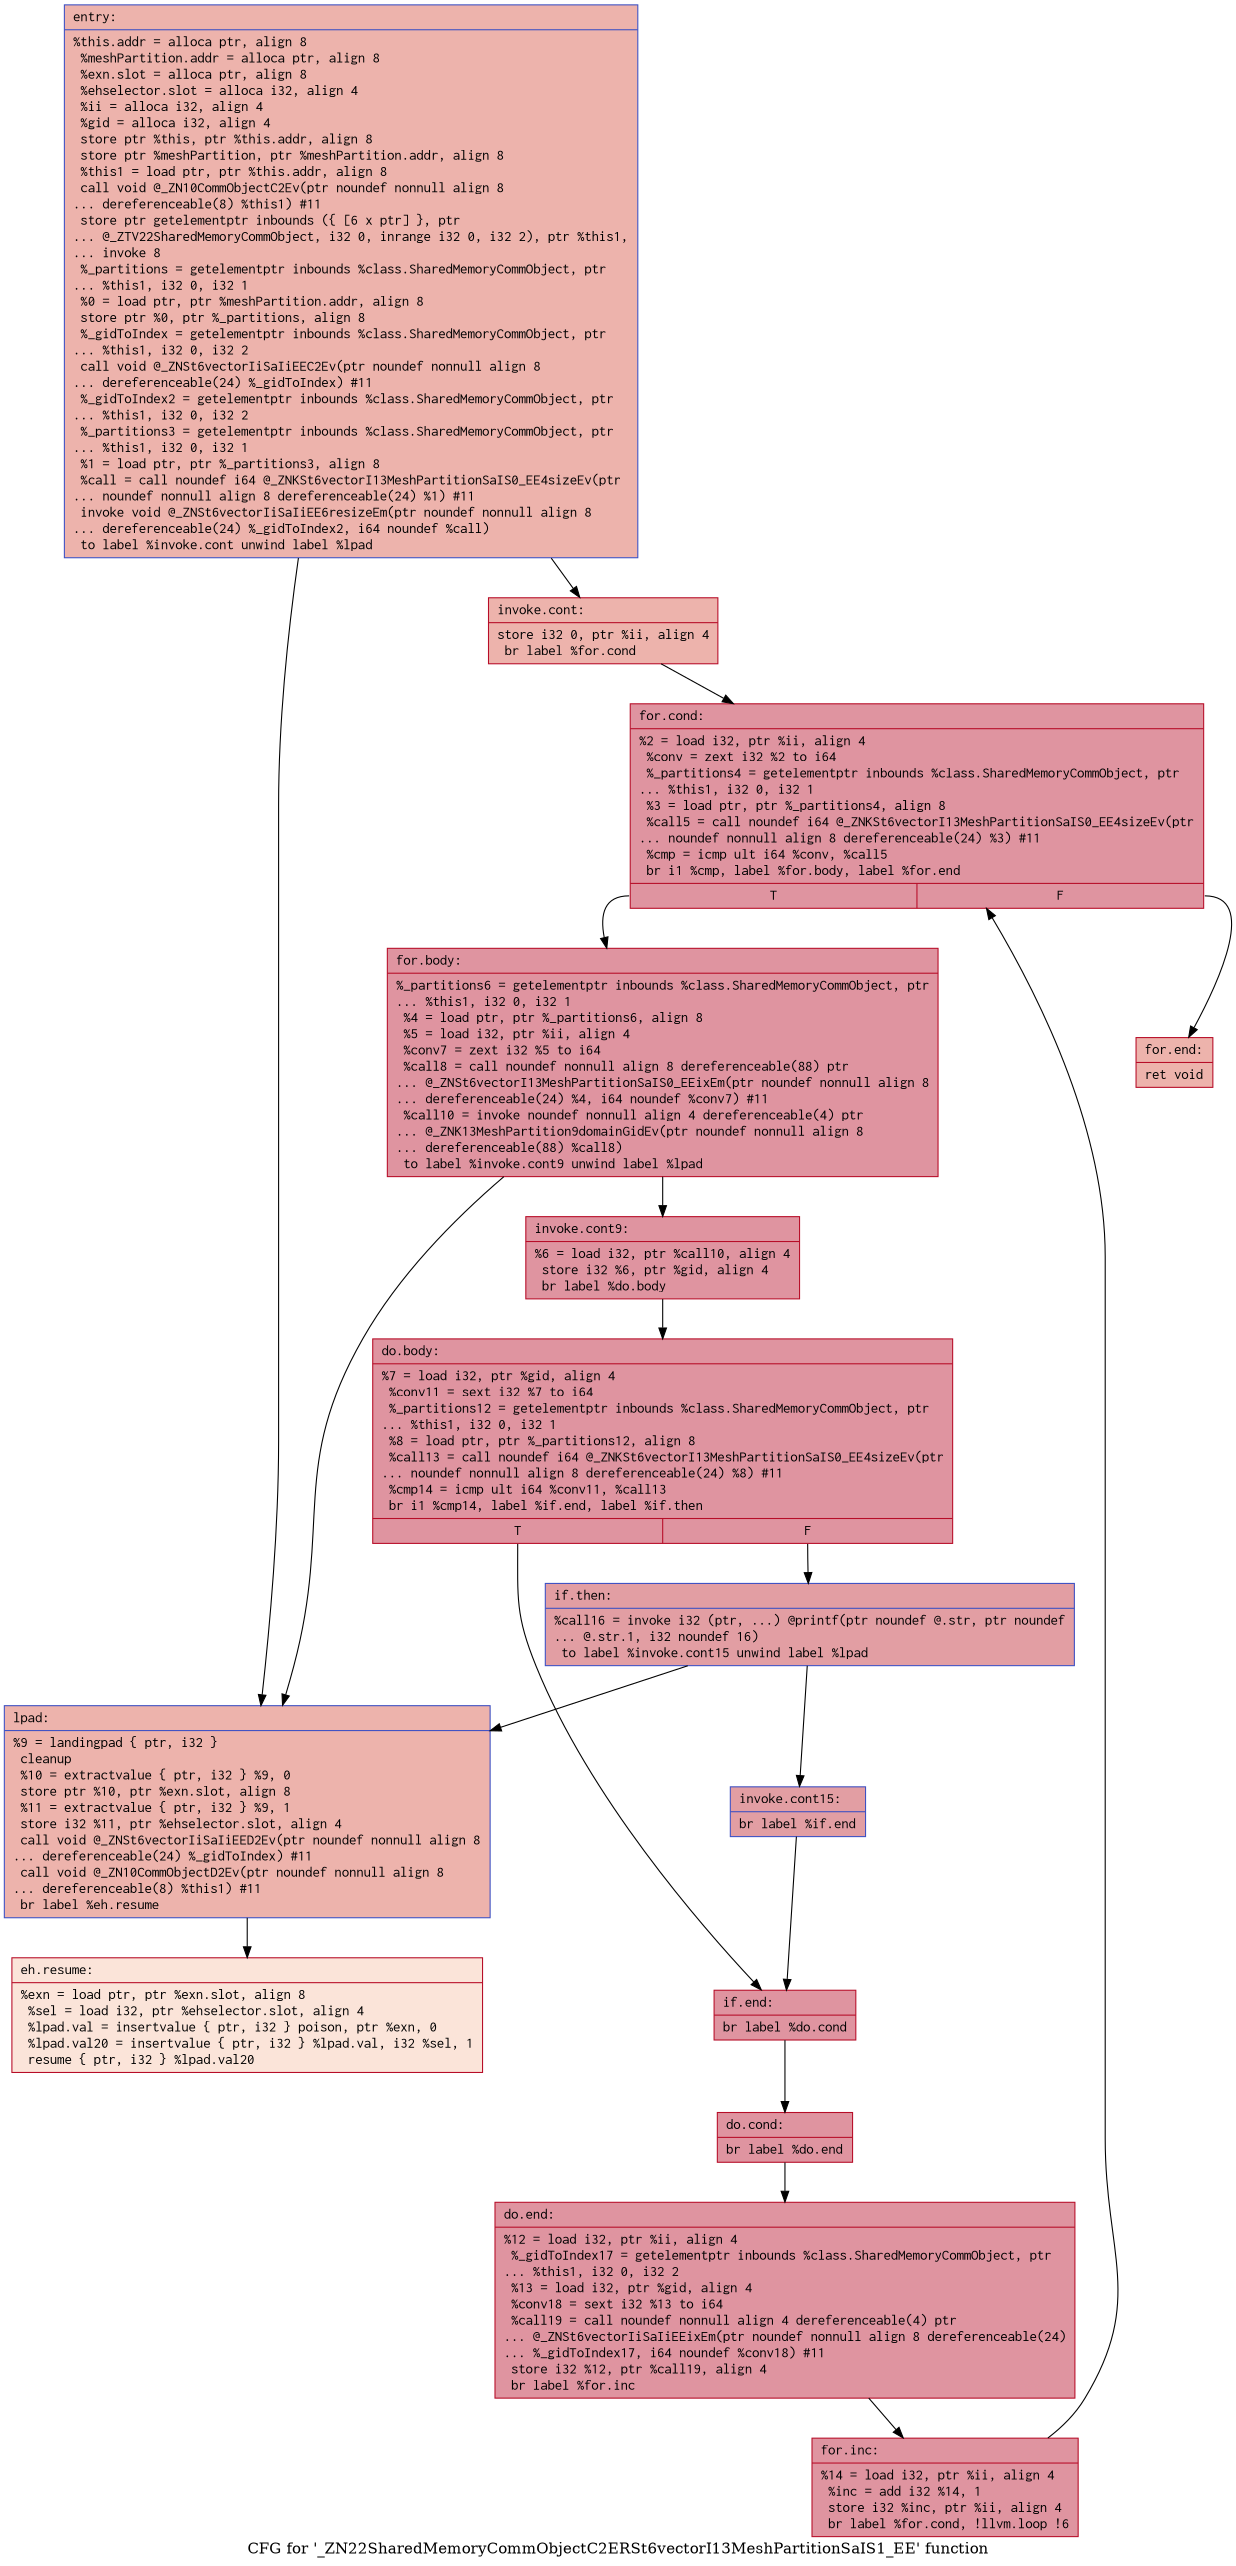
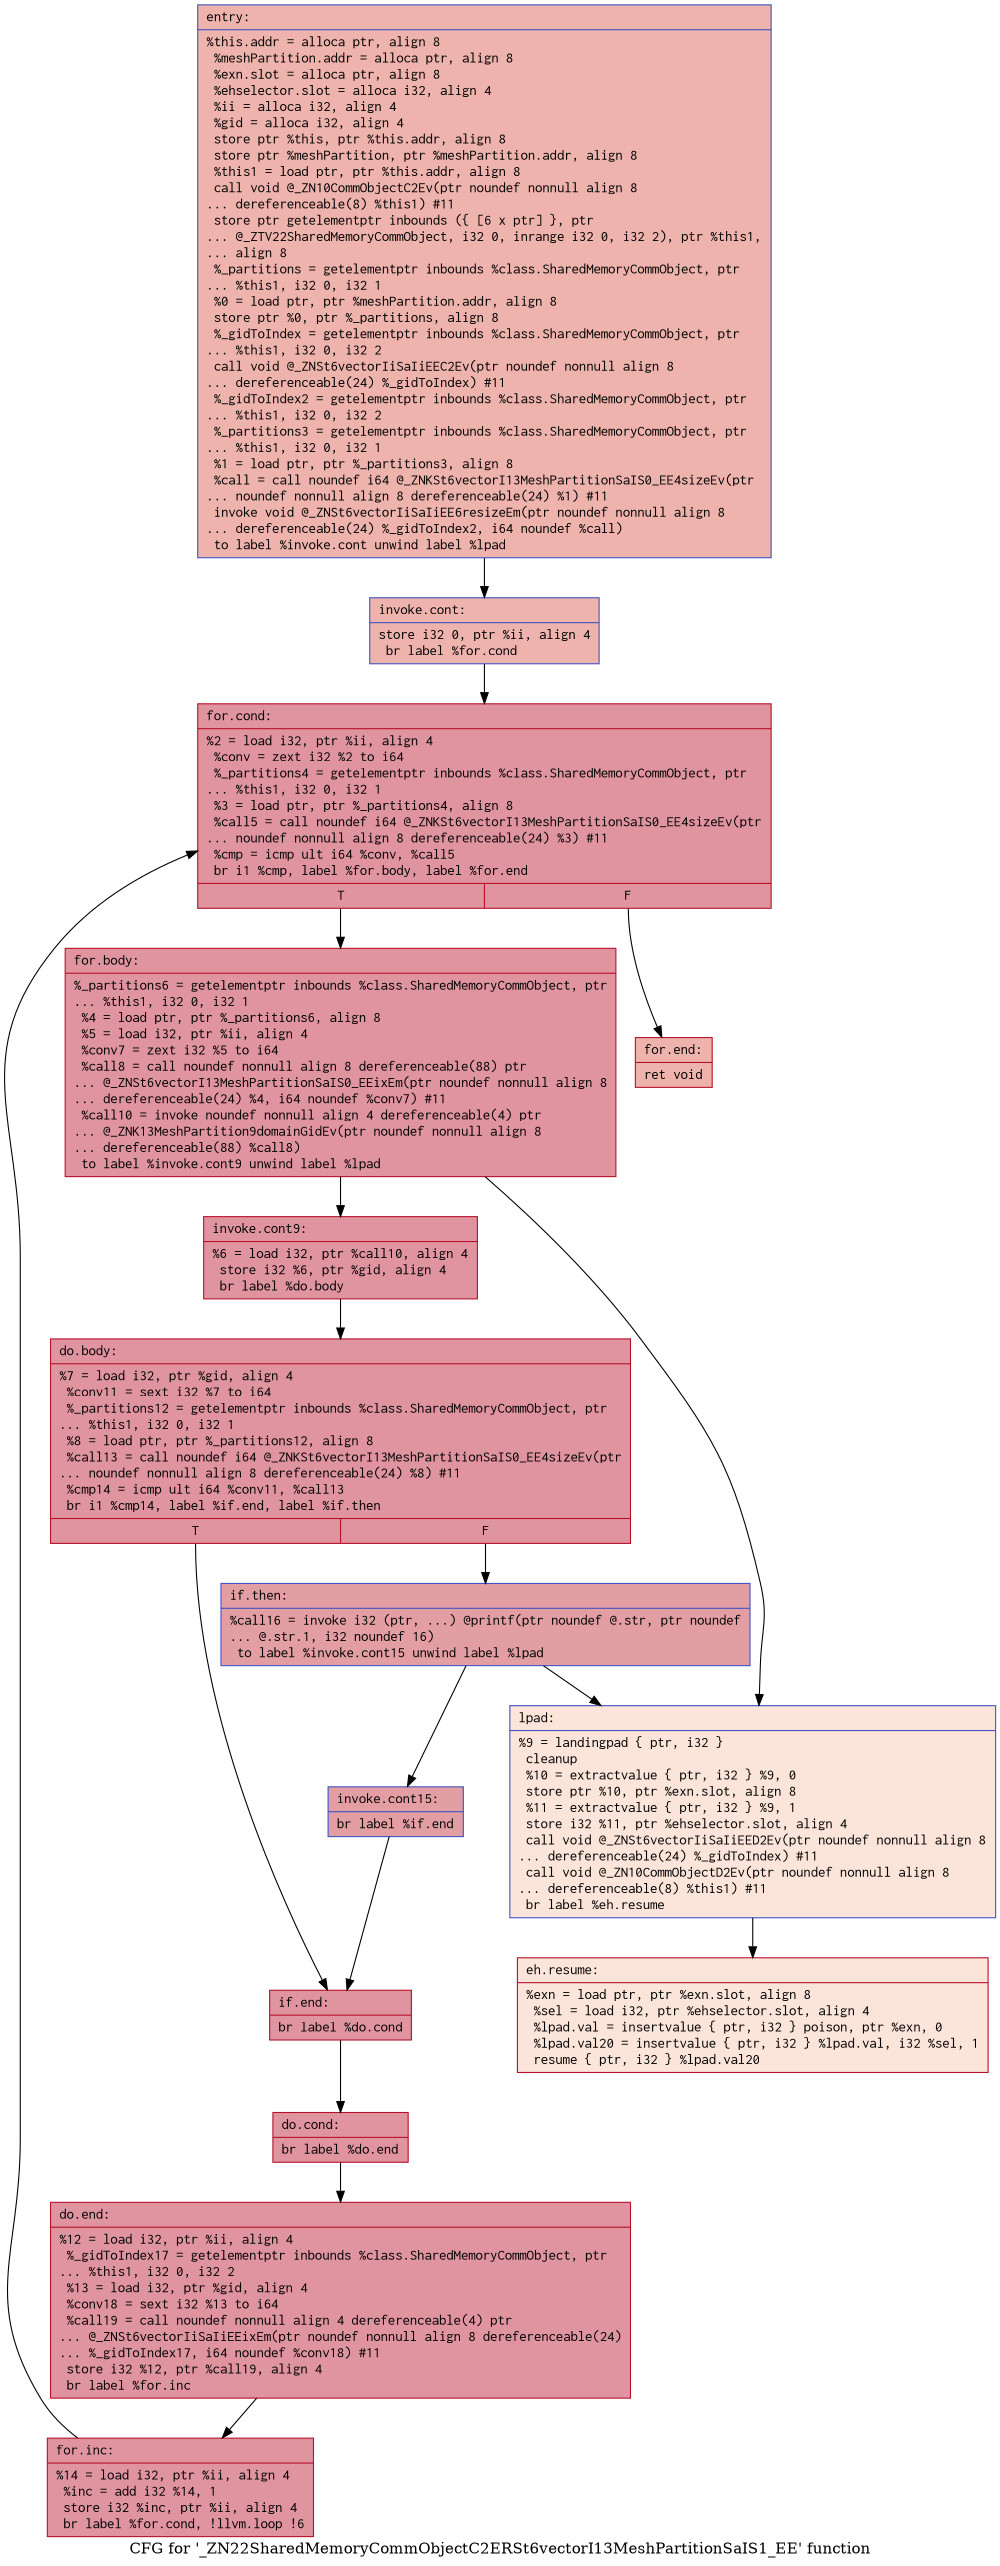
(117, 253) -> (247, 253)
(603, 631) -> (484, 631)
(279, 1126) -> none
(247, 1812) -> (753, 1812)
